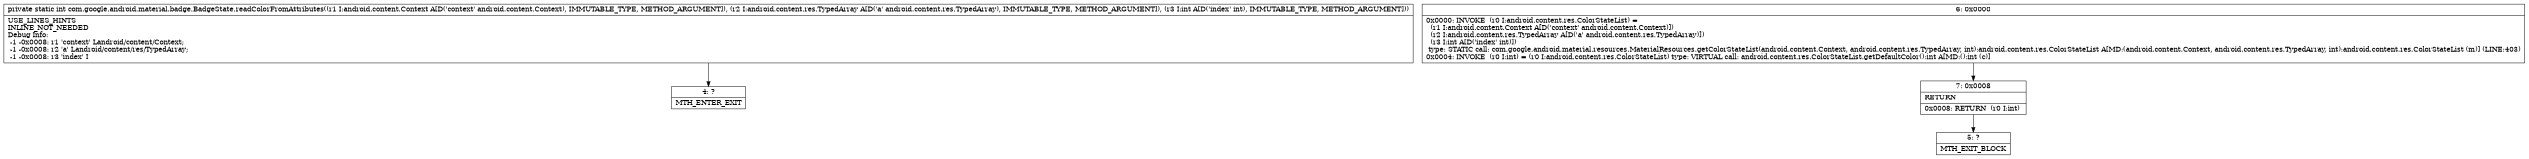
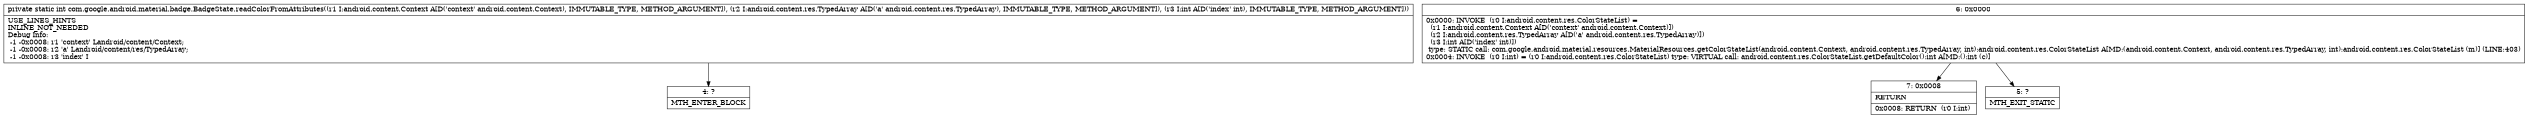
(709, 103) -> (709, 103)
(1973, 121) -> (2004, 73)
(1973, 149) -> (2022, 103)
